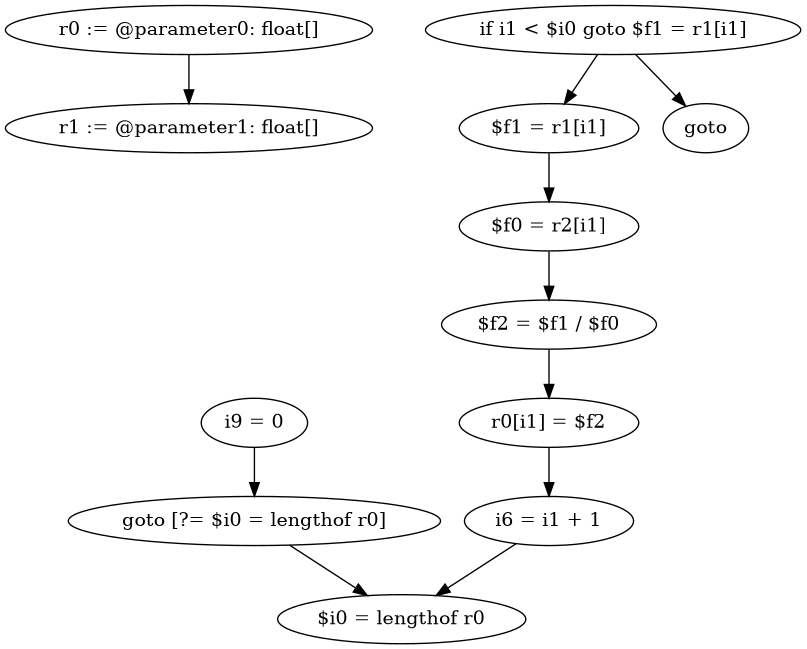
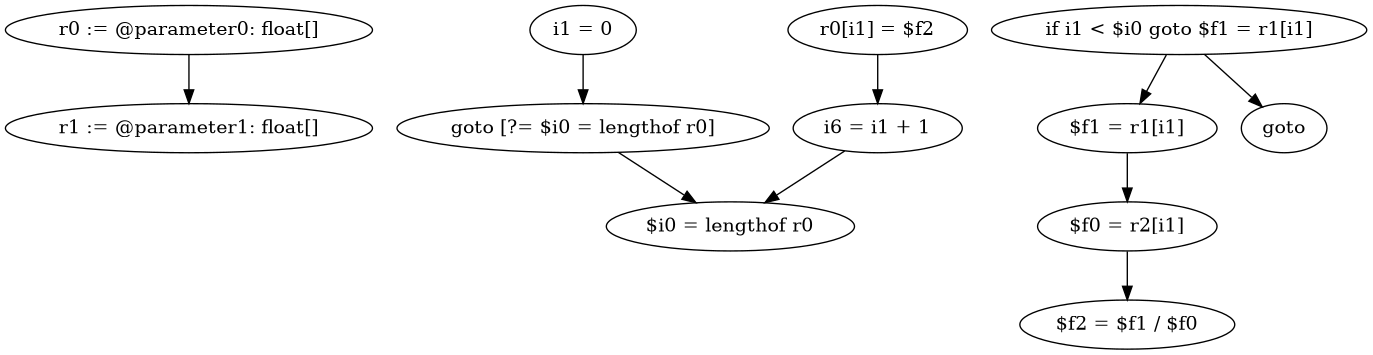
(549, 367) -> none
(254, 423) -> (583, 30)
